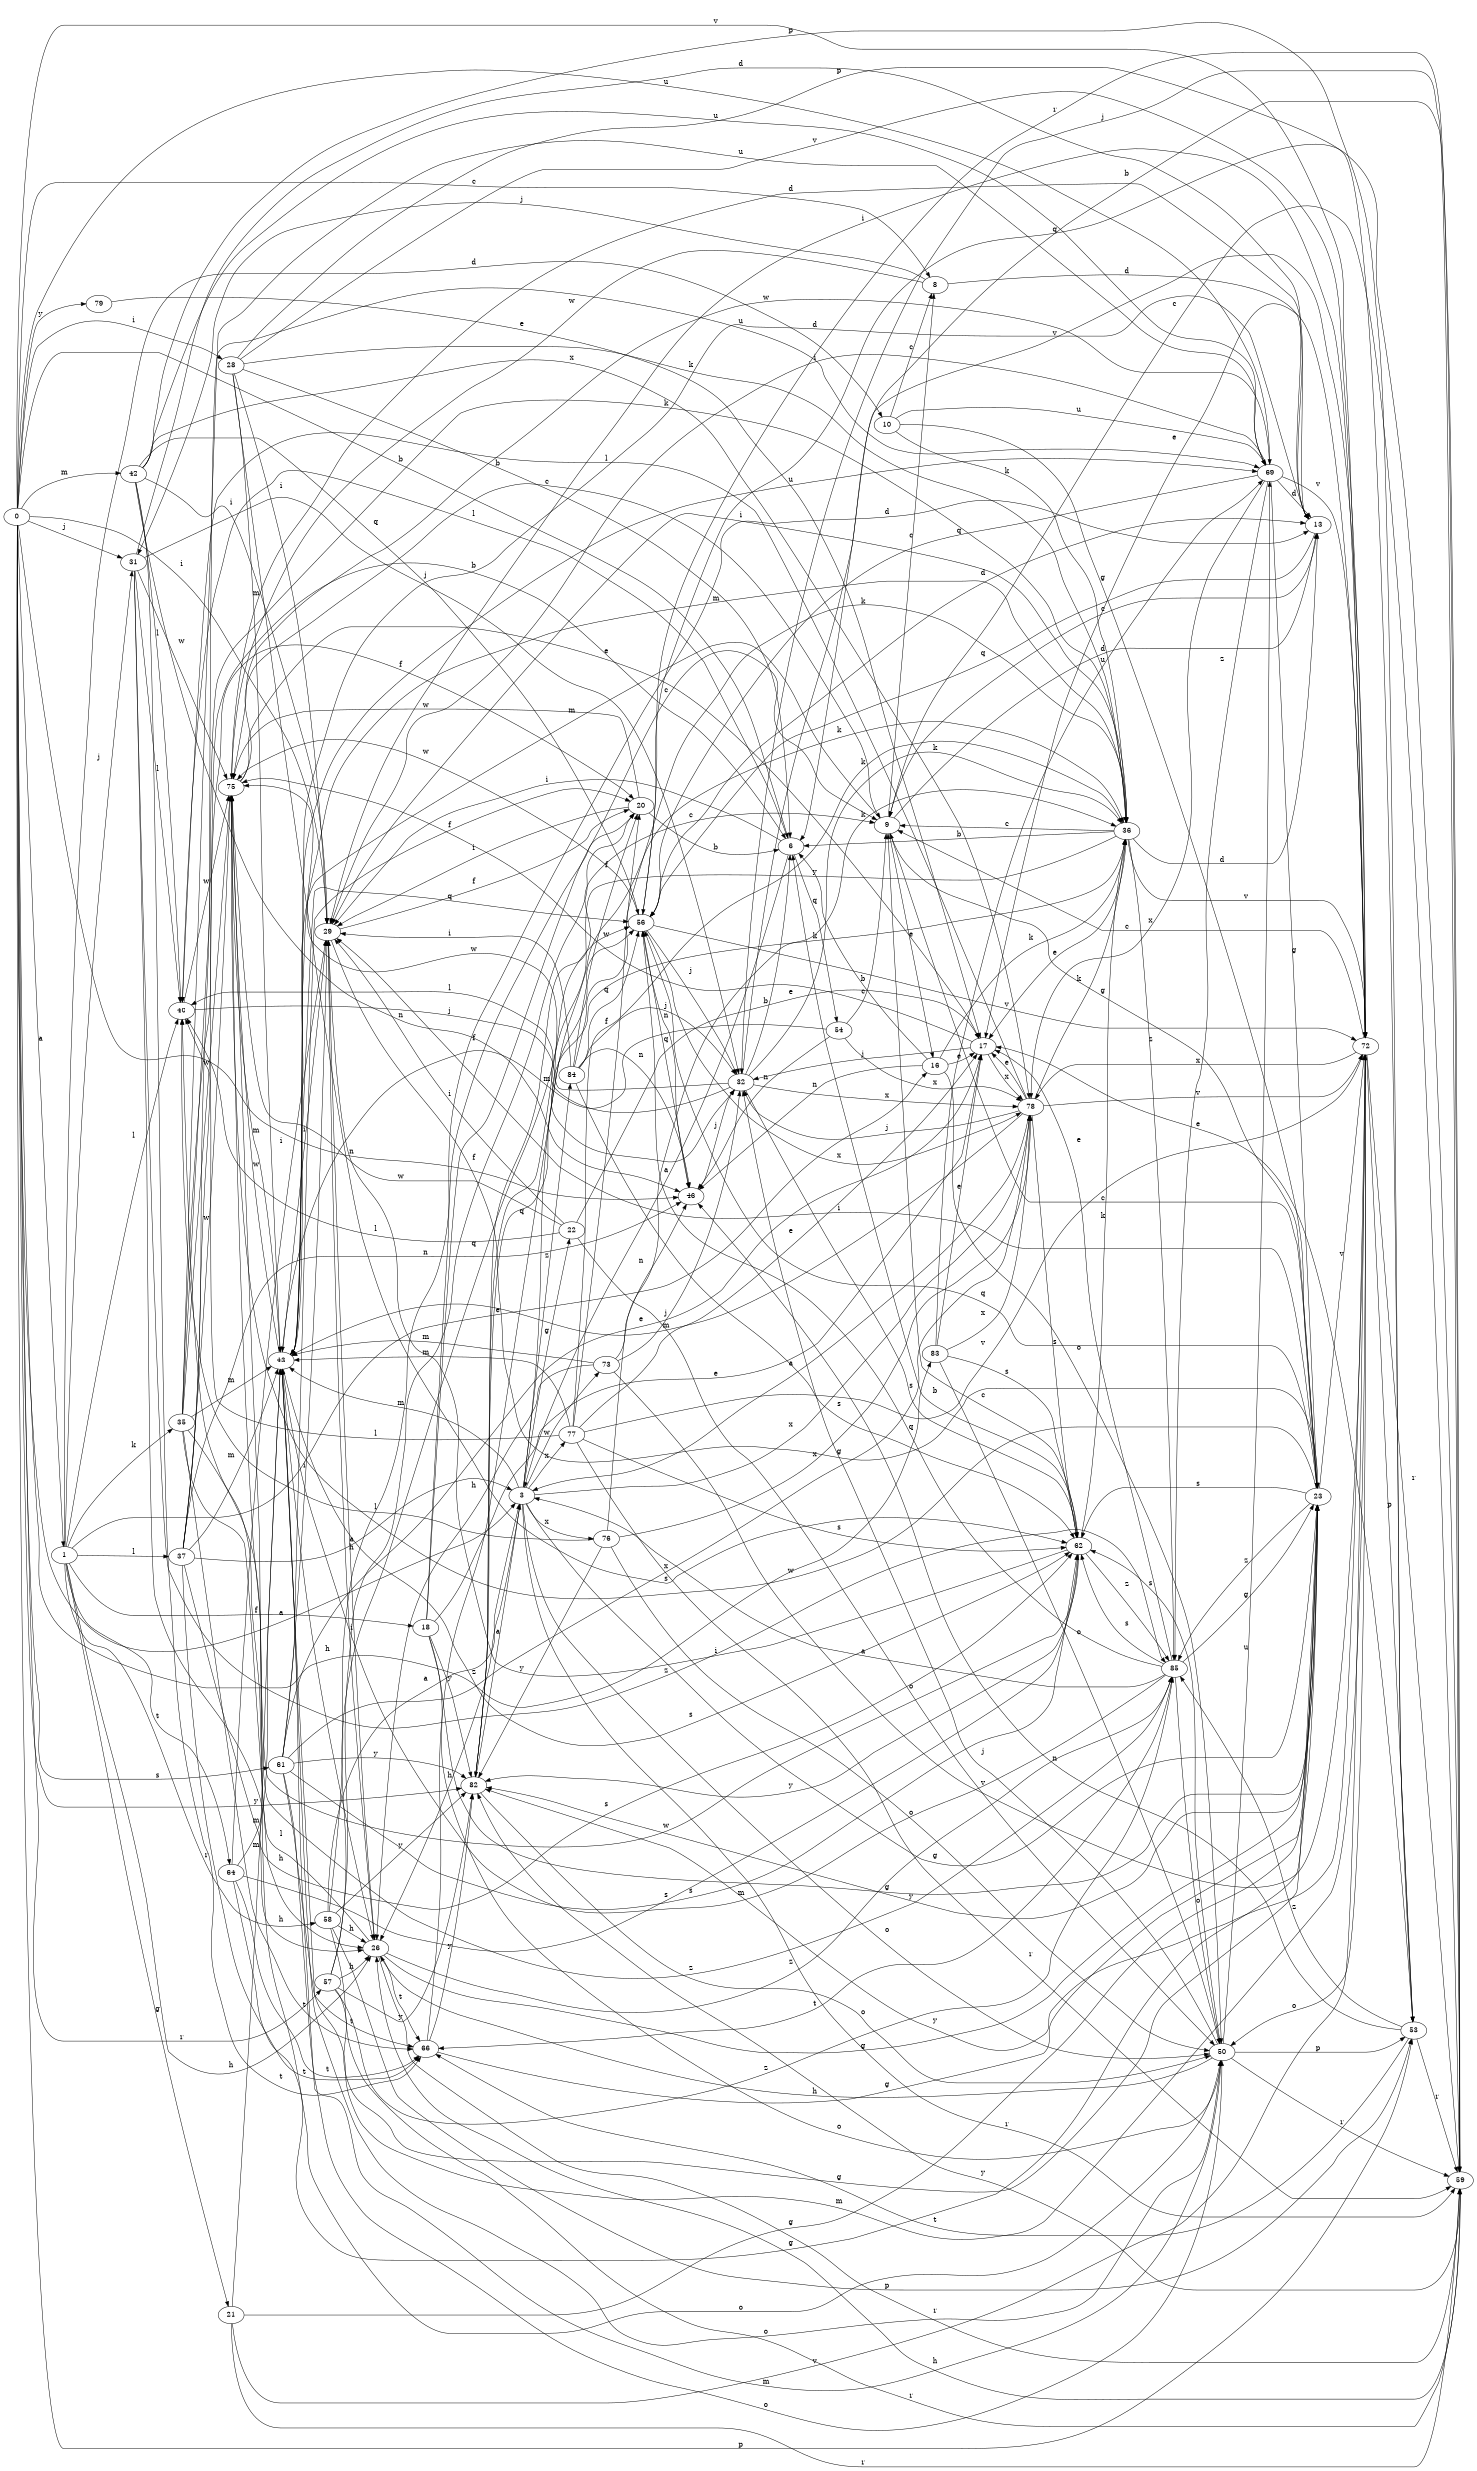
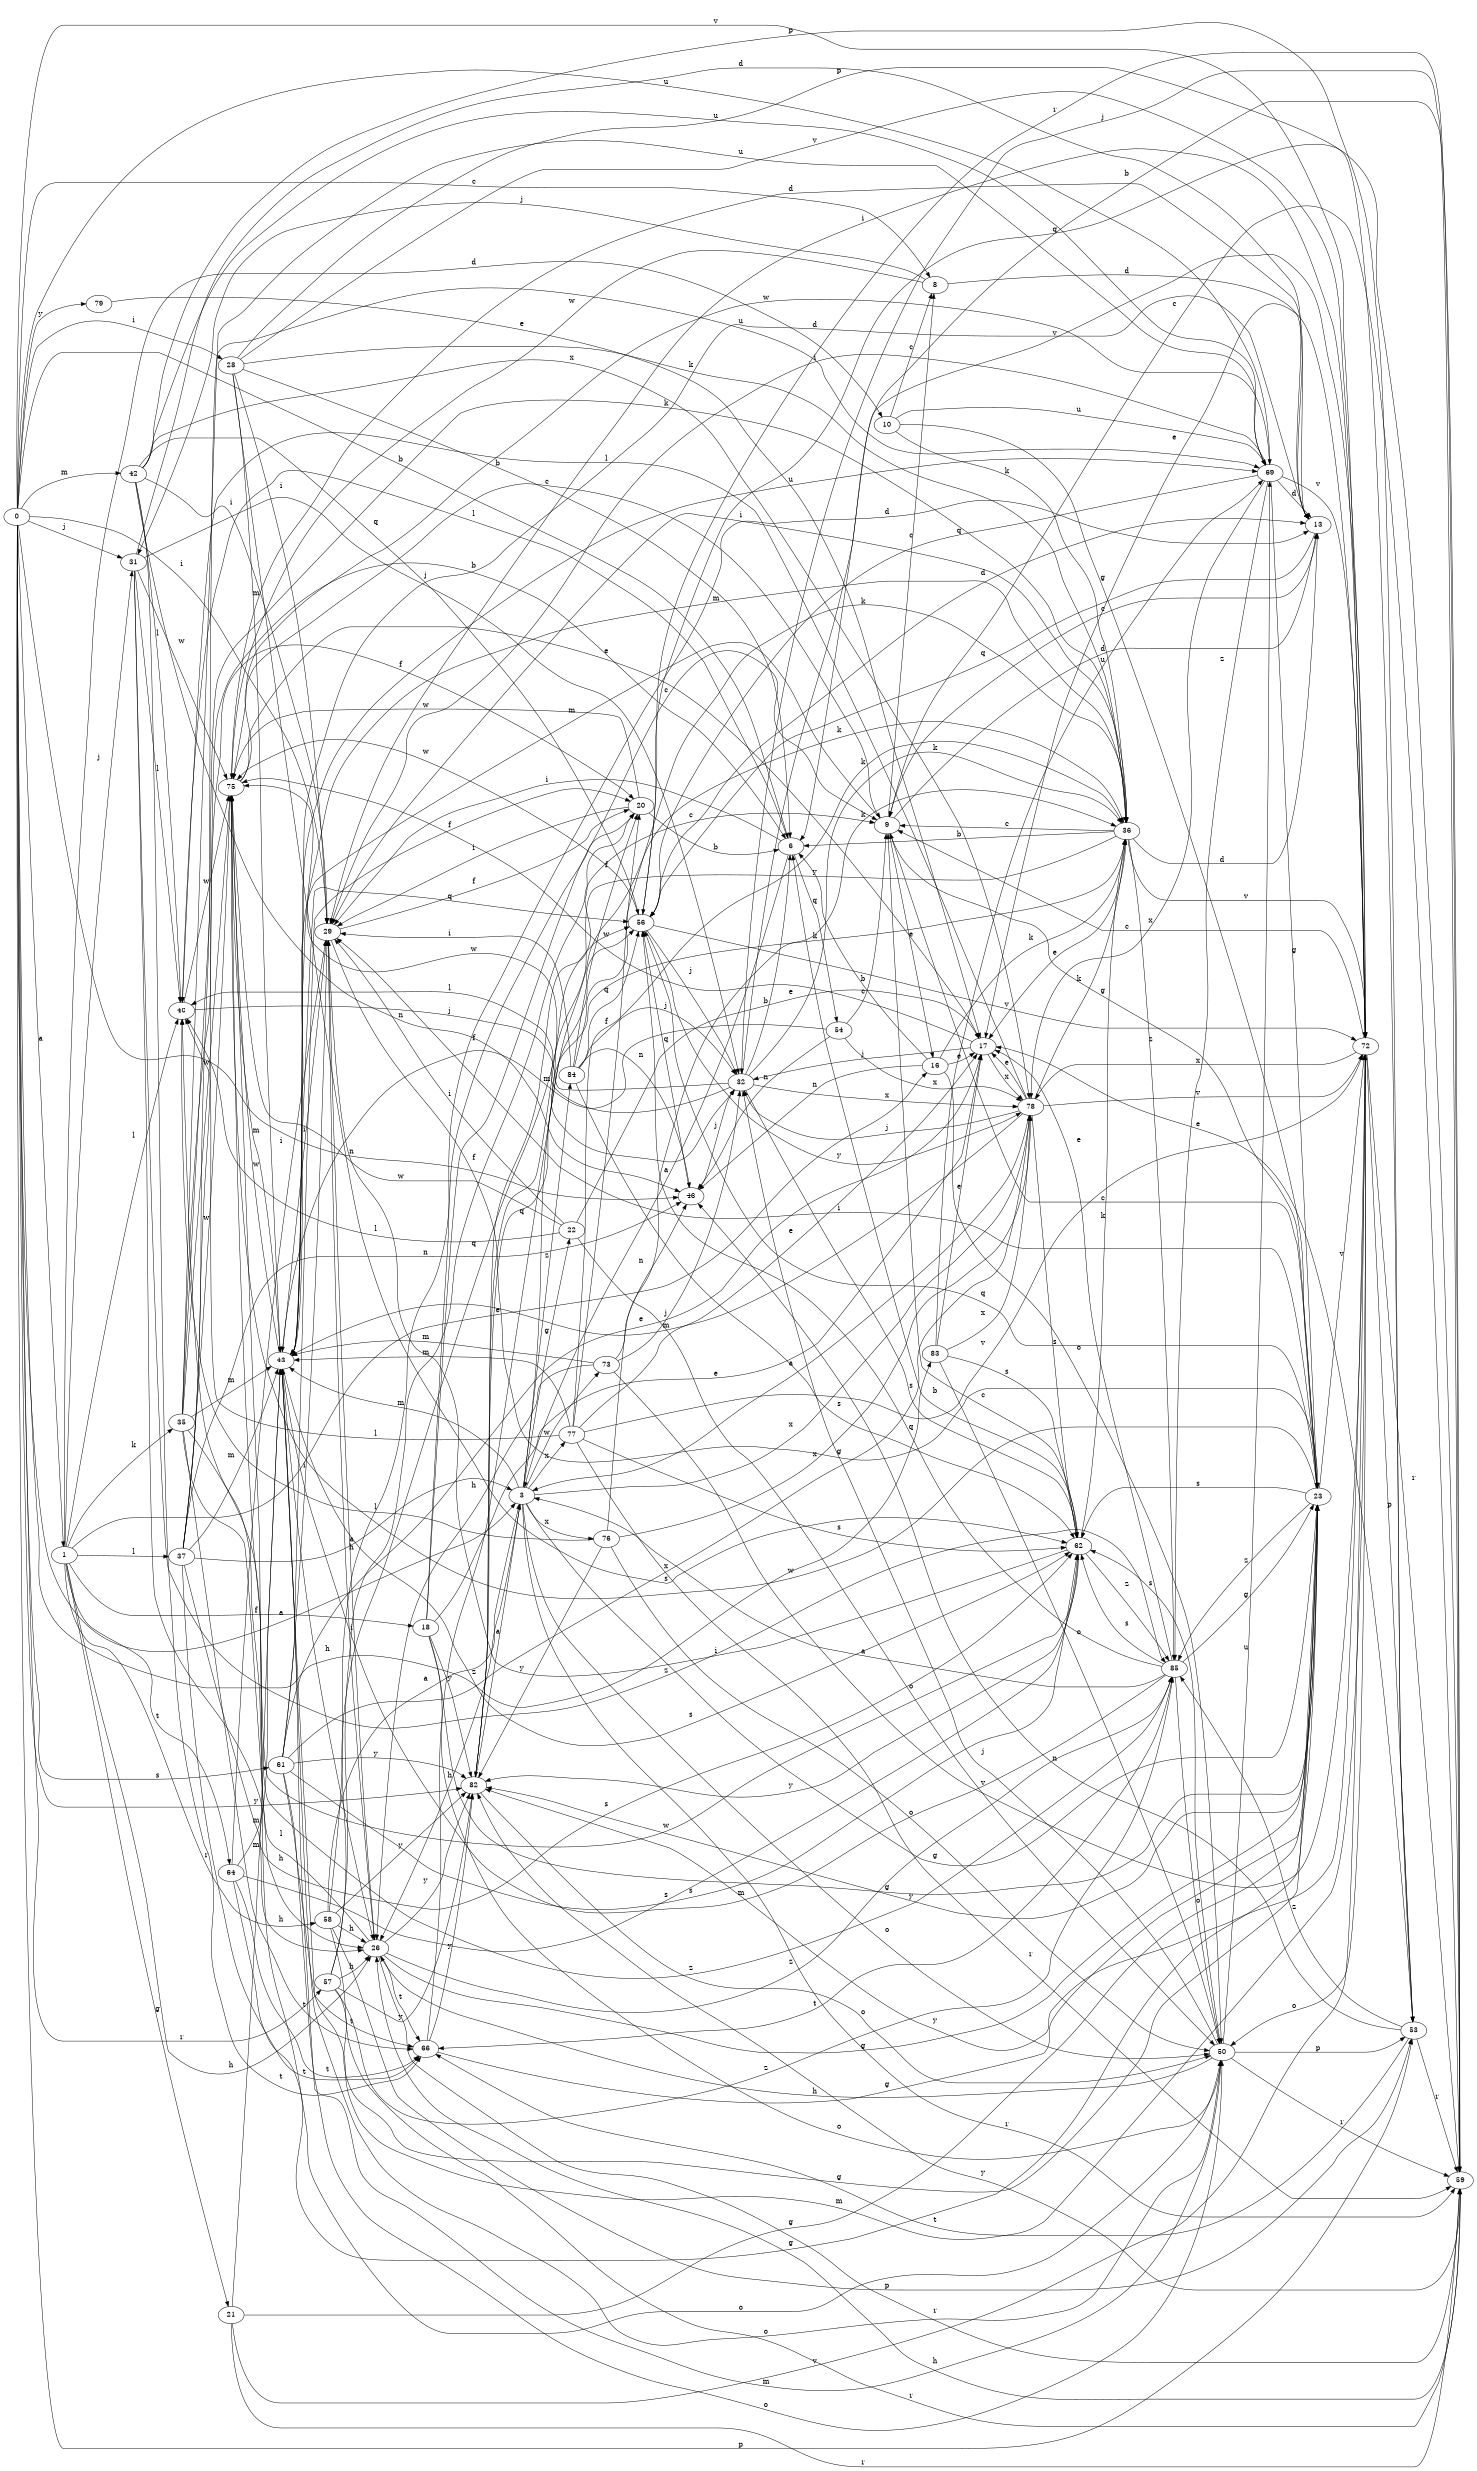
(675, 1068) -> none
(839, 1156) -> (839, 1156)
none -> (437, 1887)
